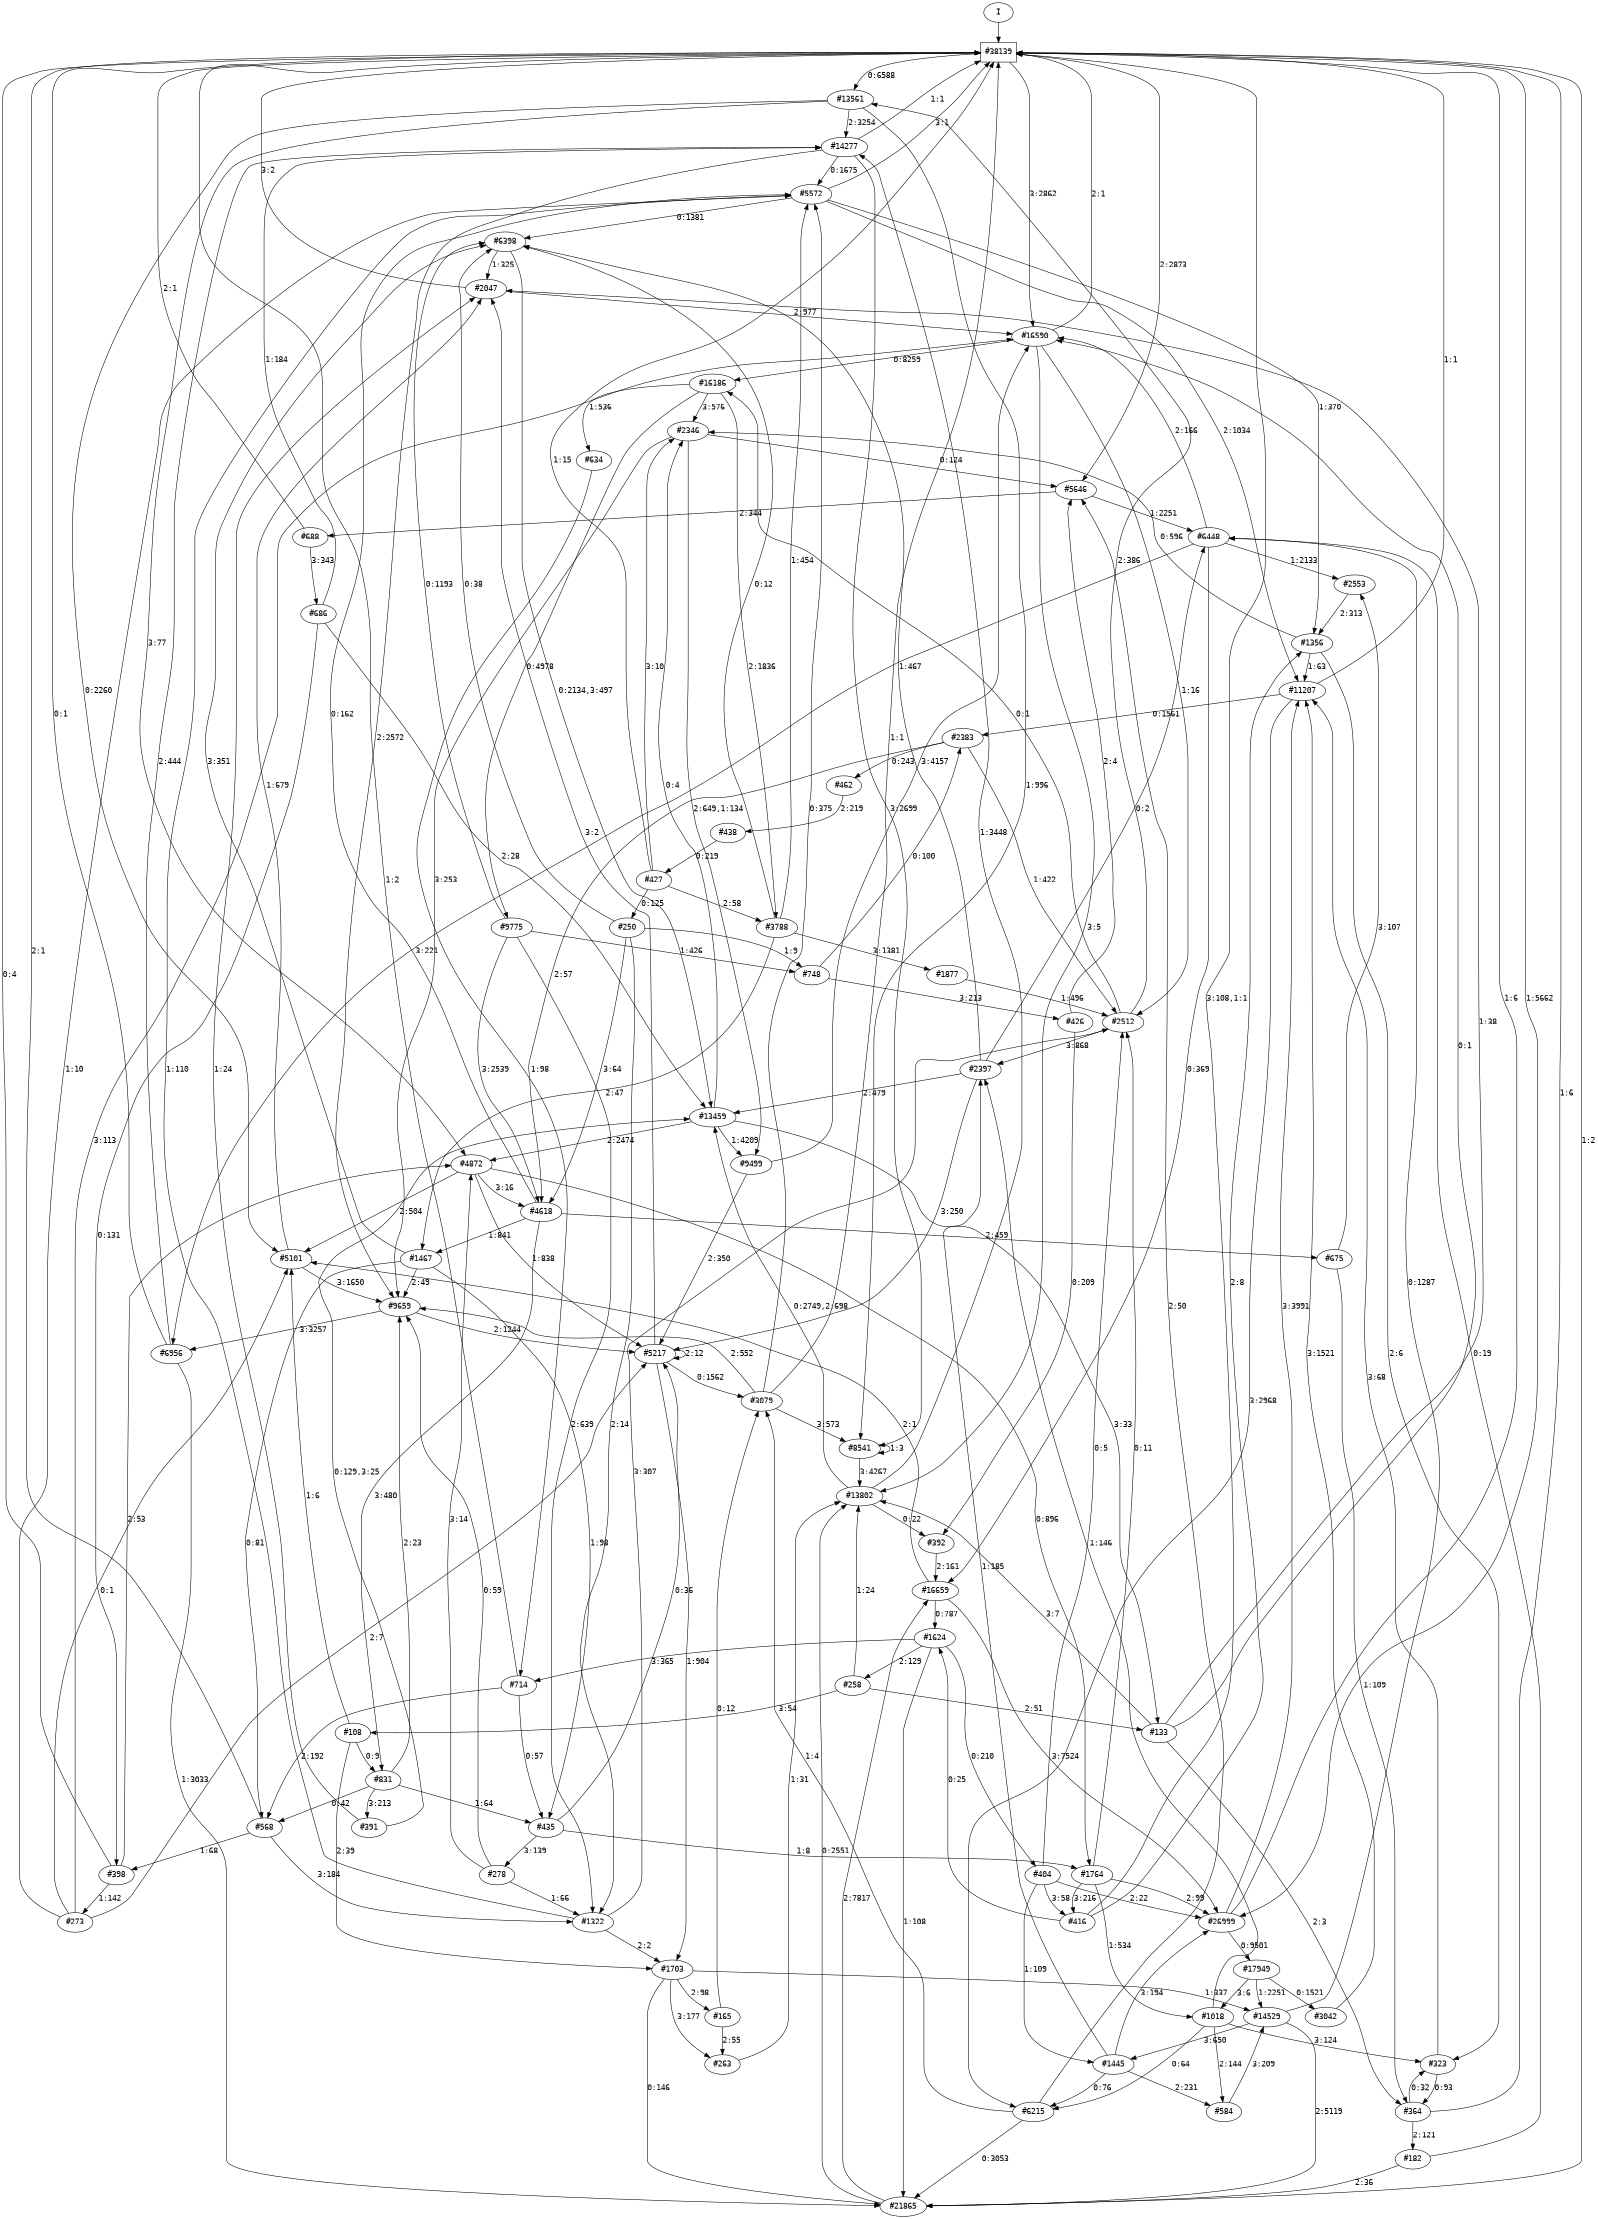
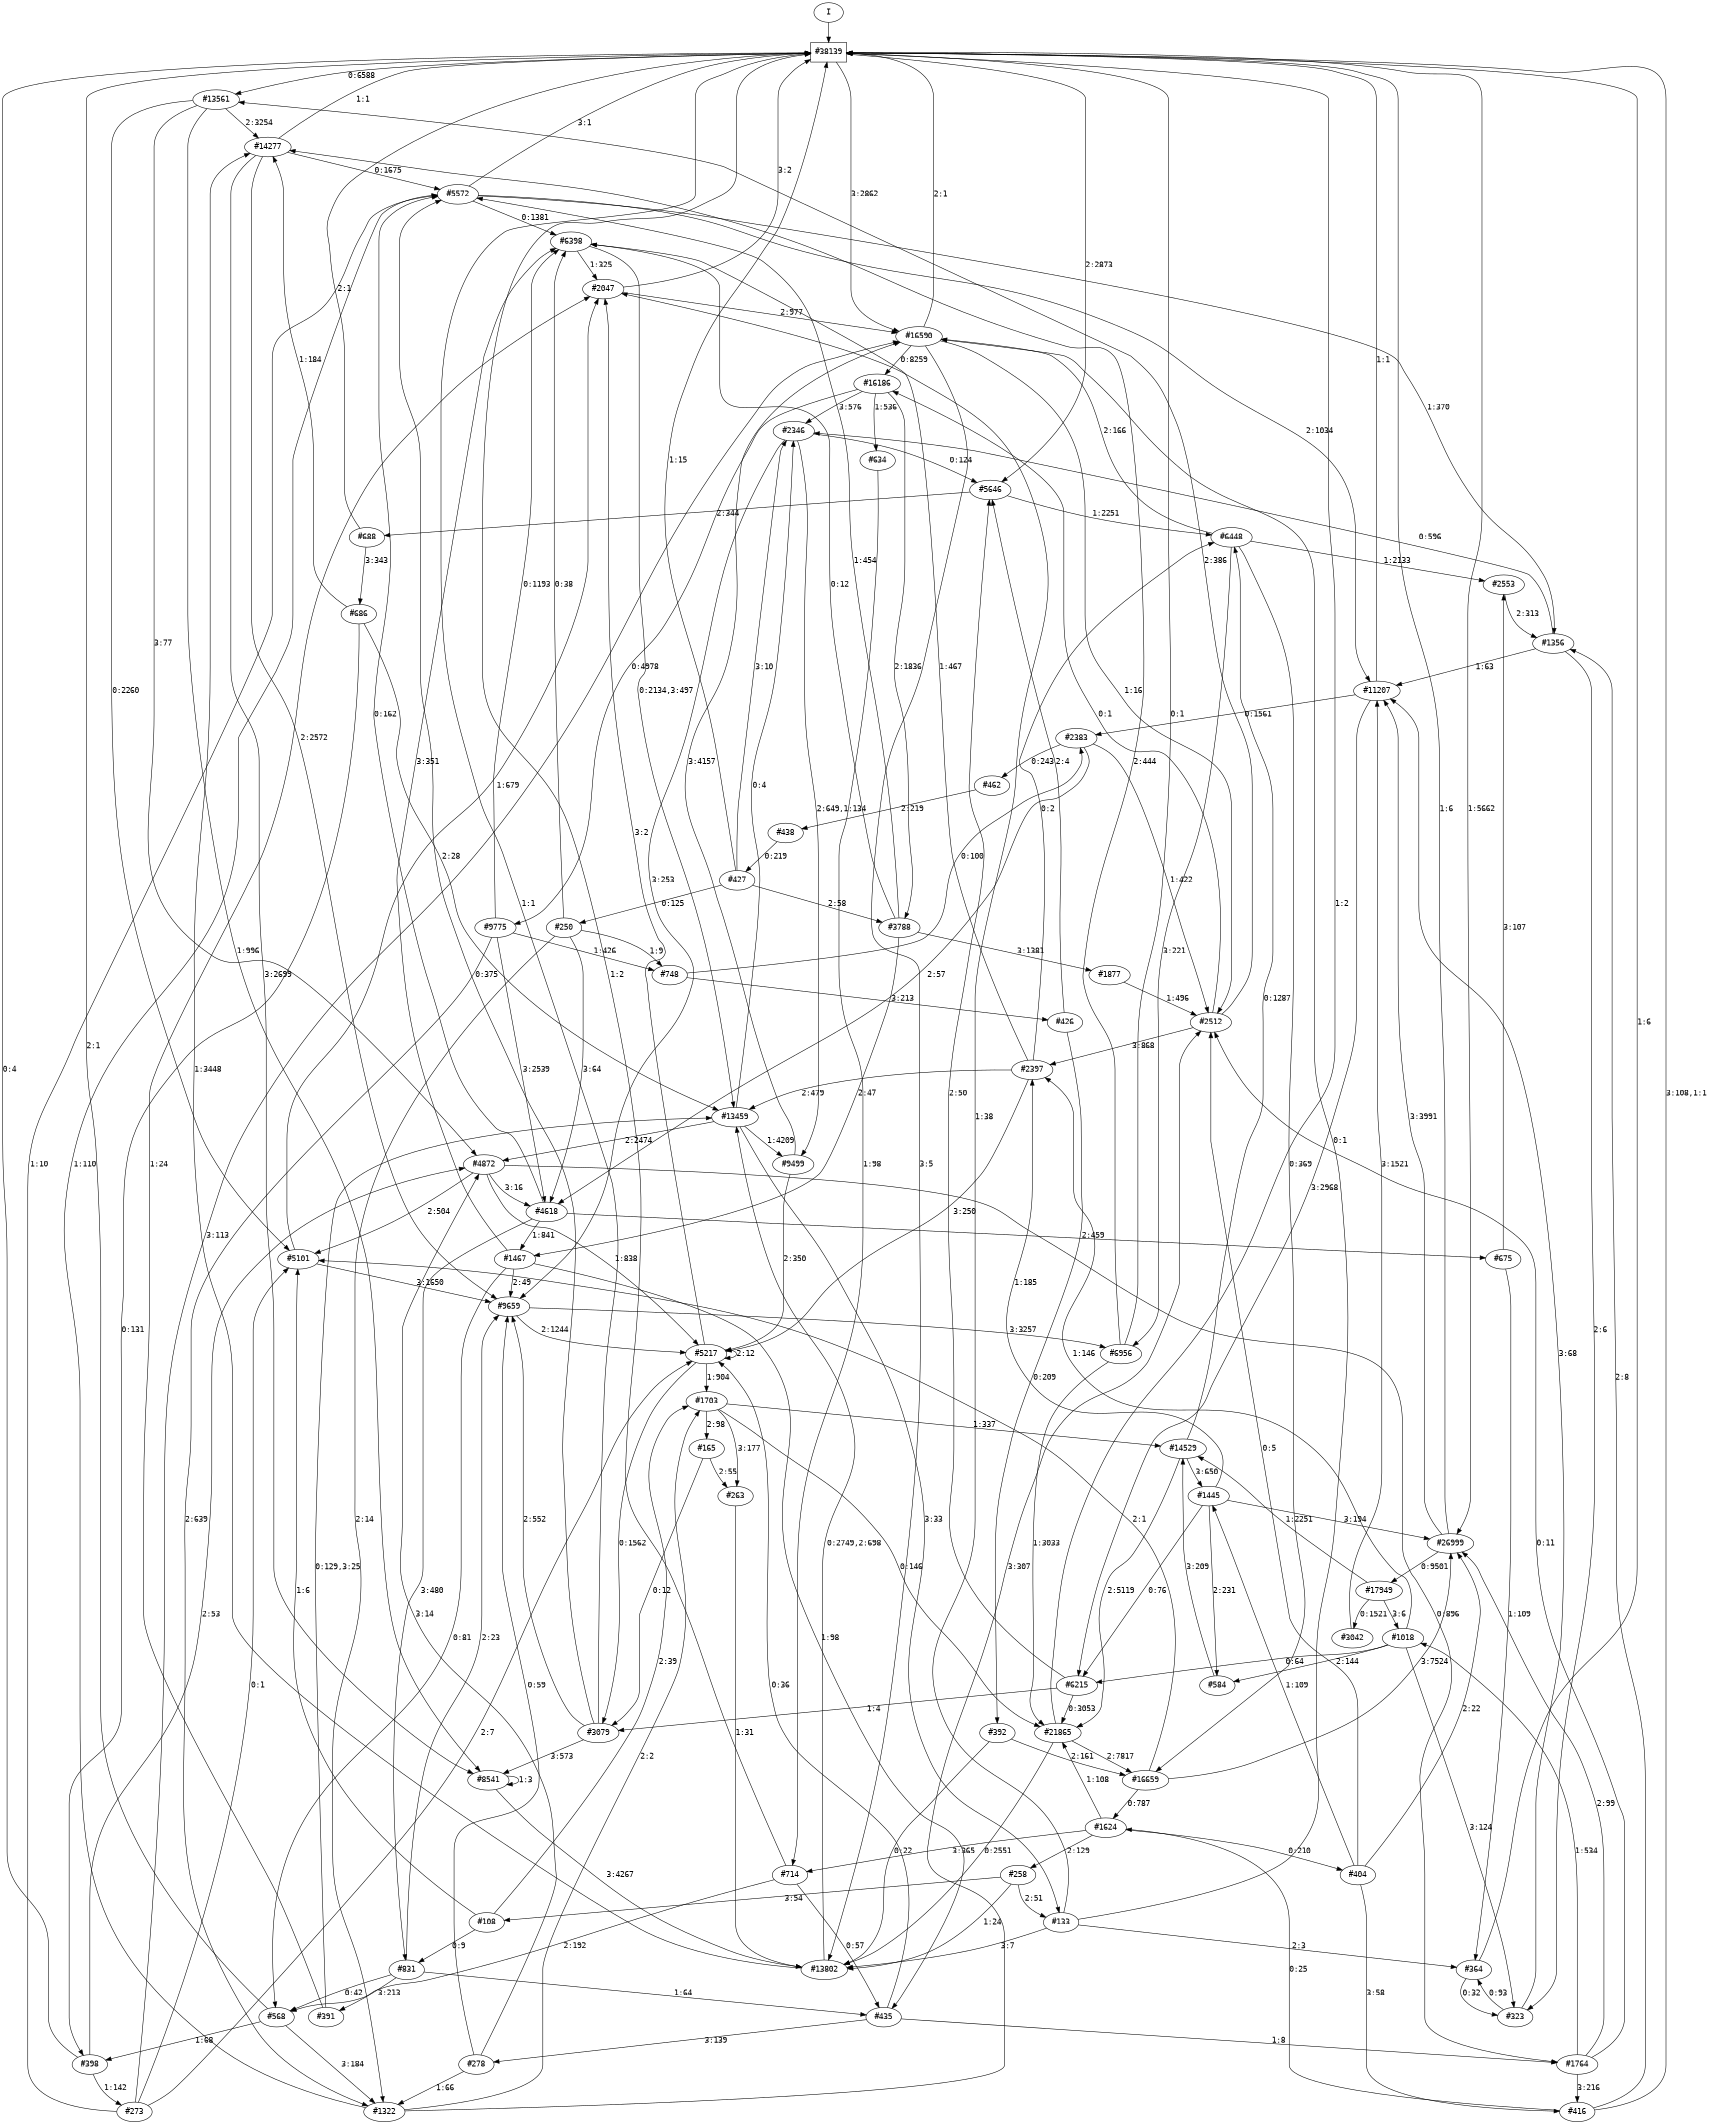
(896, 1519) -> (901, 1836)
(1413, 2159) -> none
